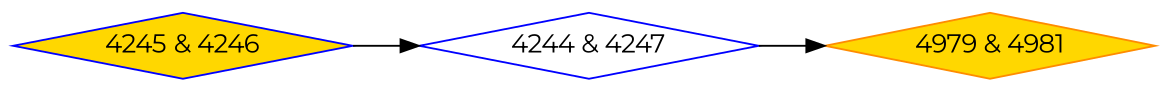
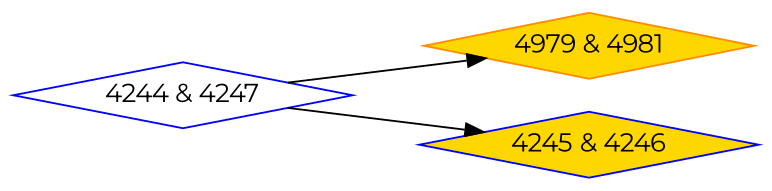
(377, 46) -> (376, 119)
